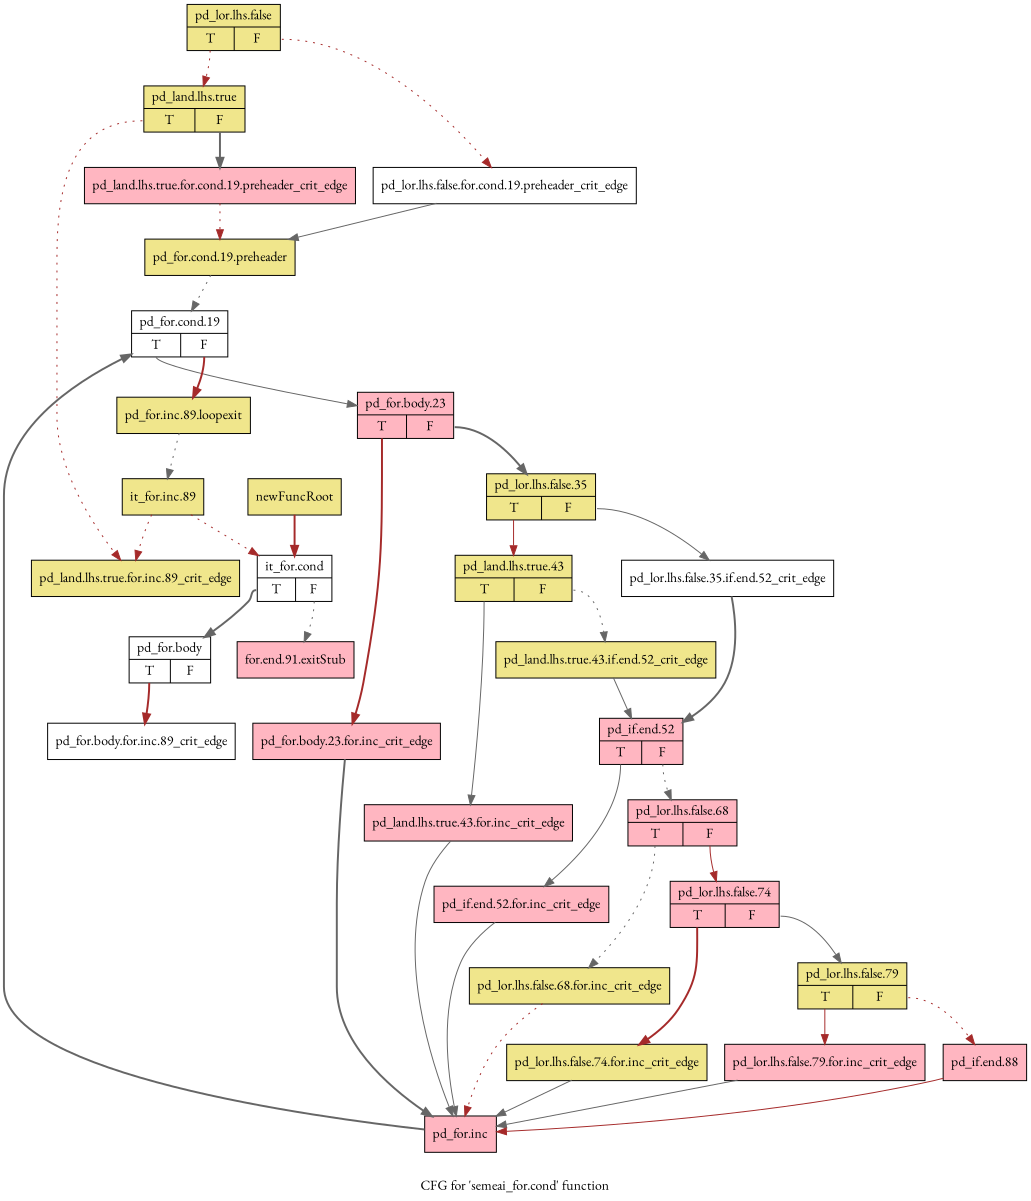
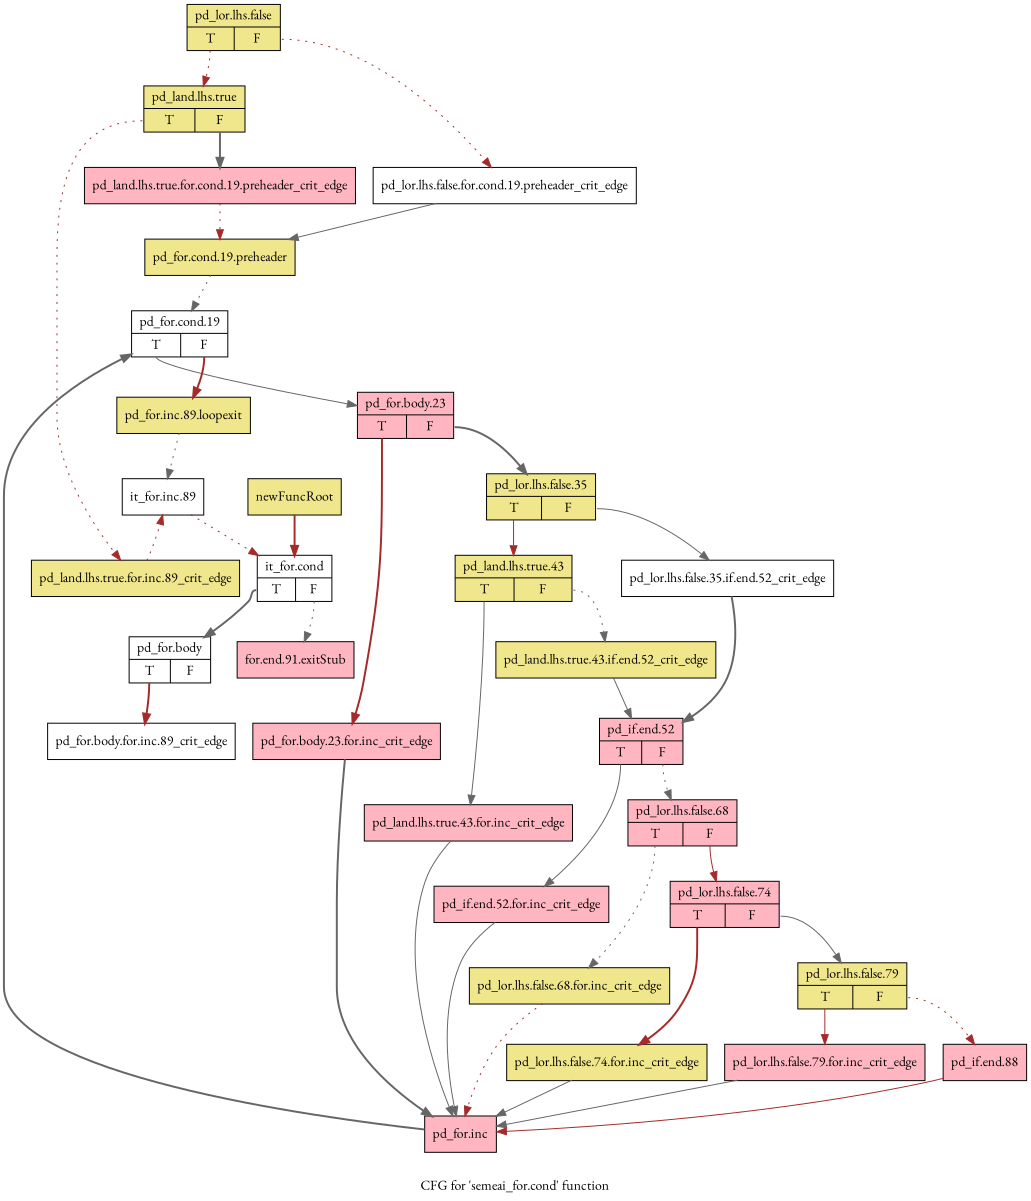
(163, 497) -> (163, 497)
(144, 533) -> (154, 543)
